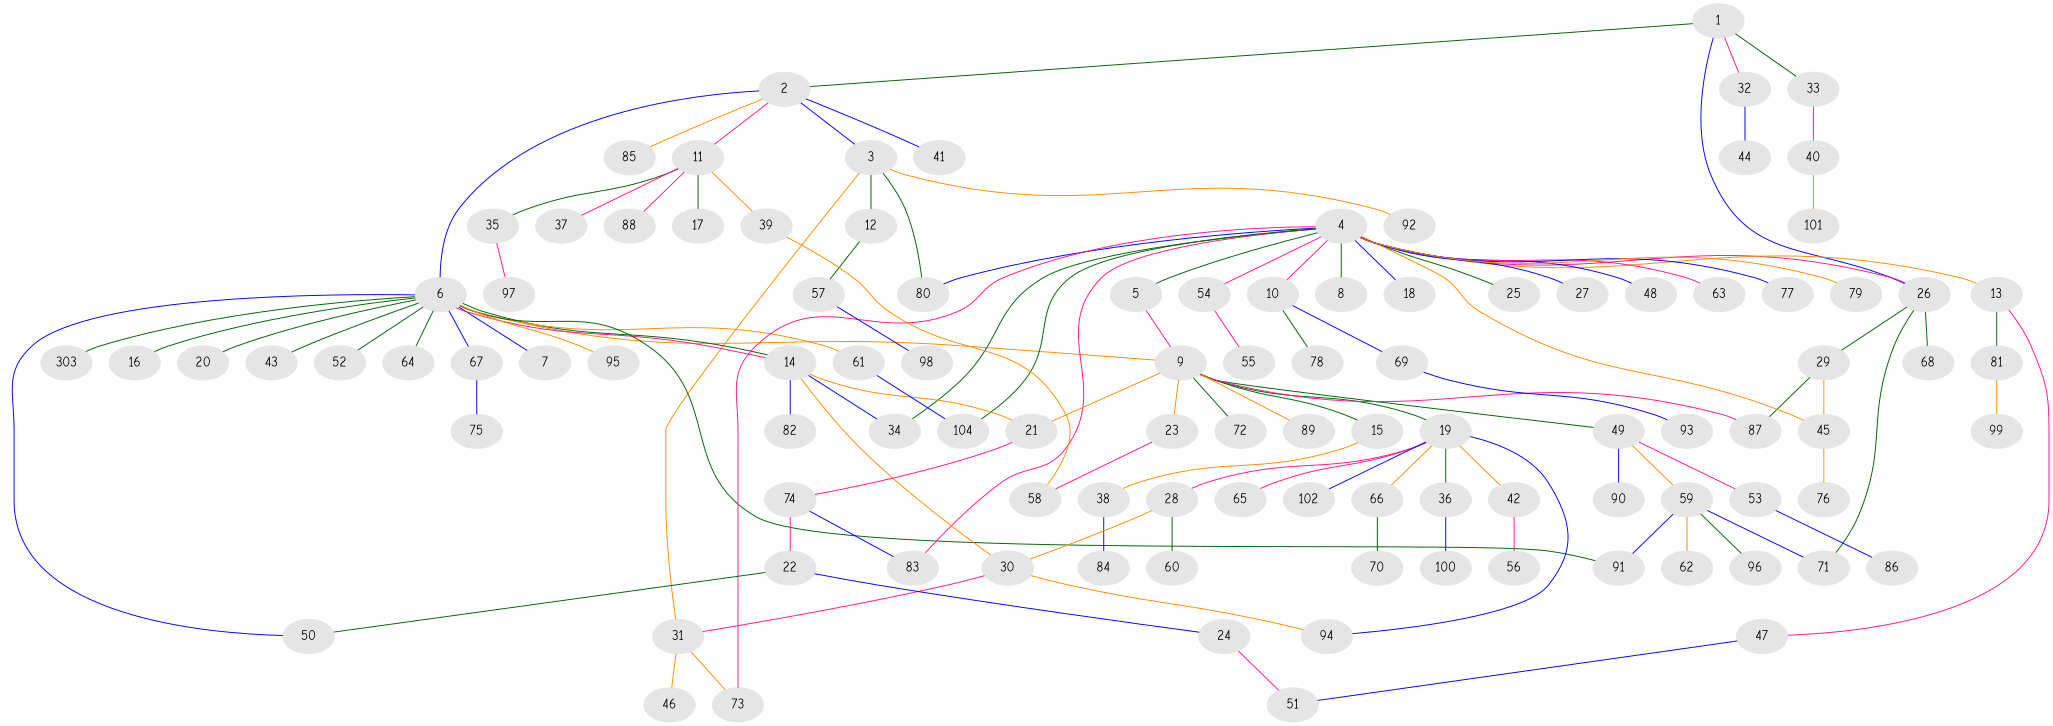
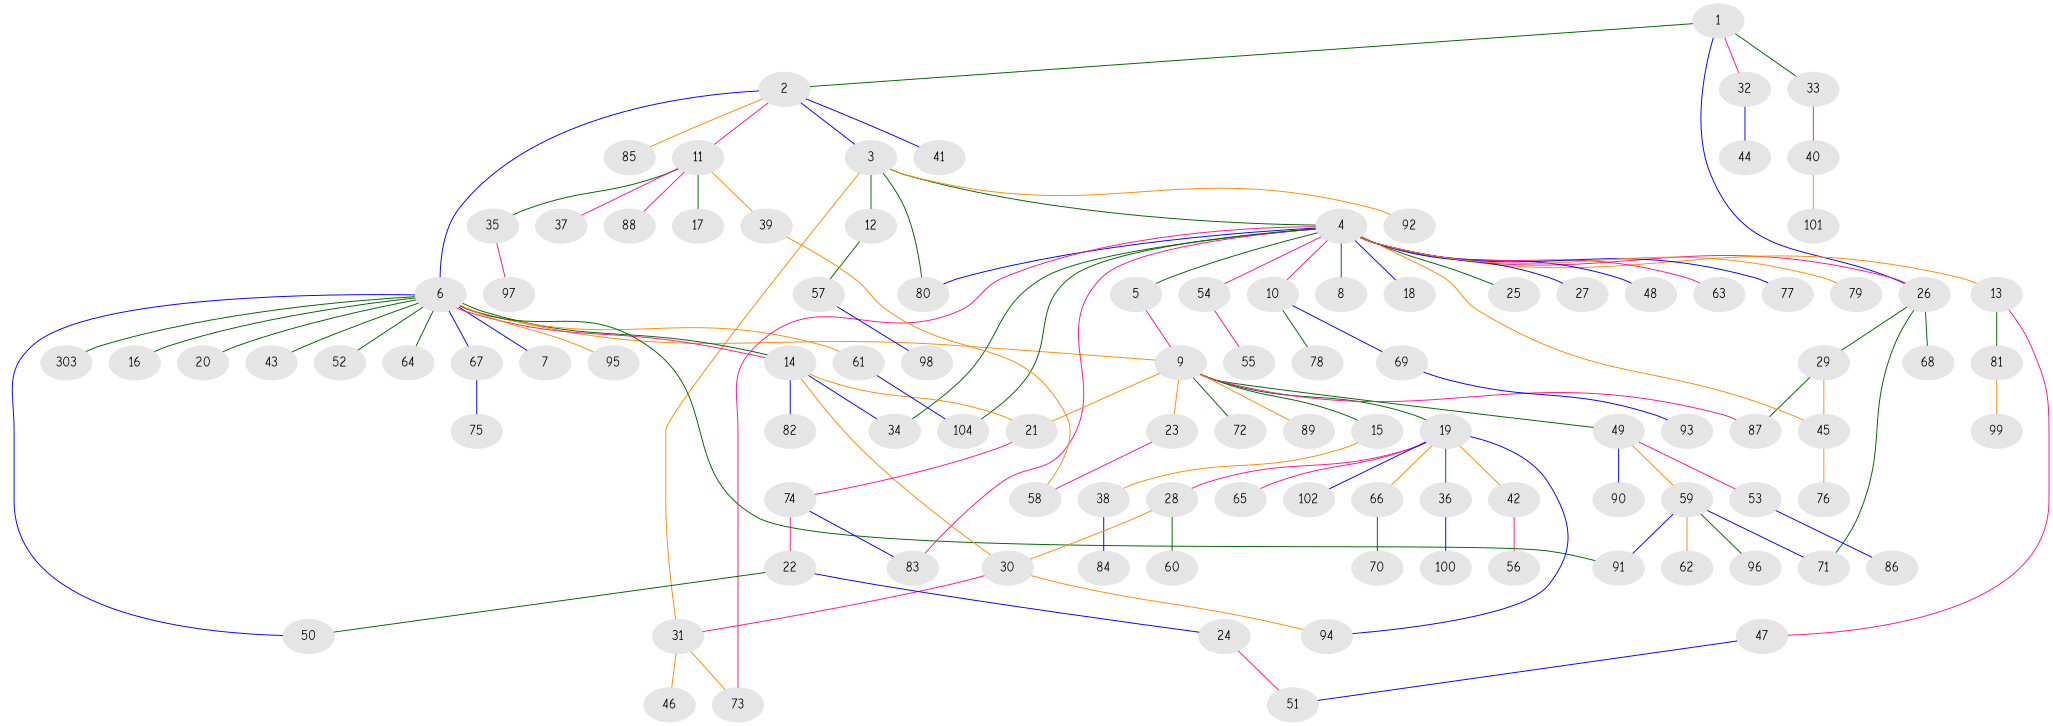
none -> (1101, 211)
